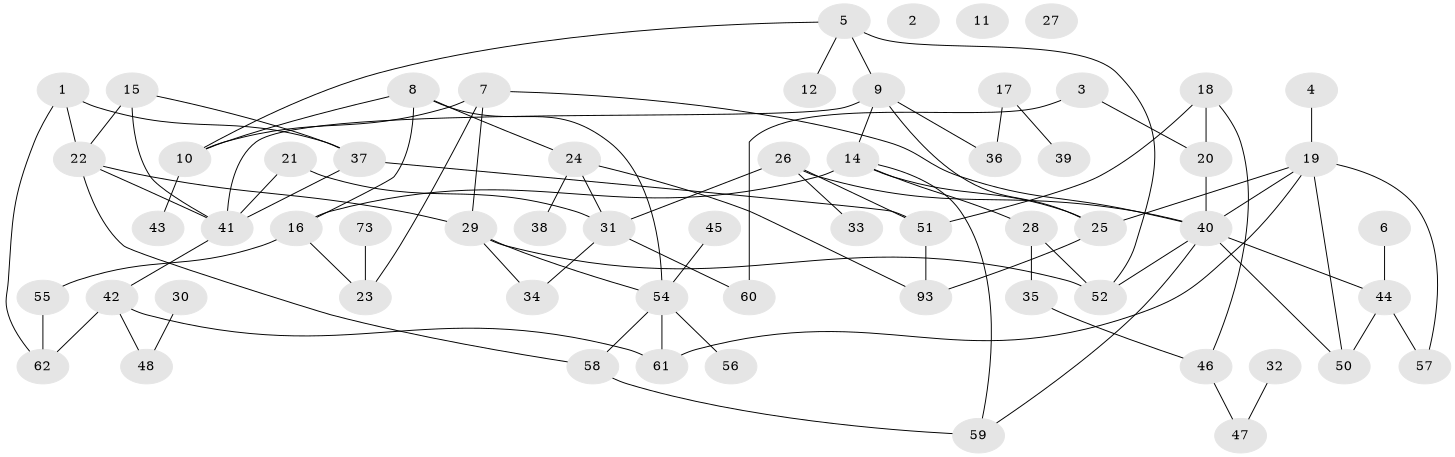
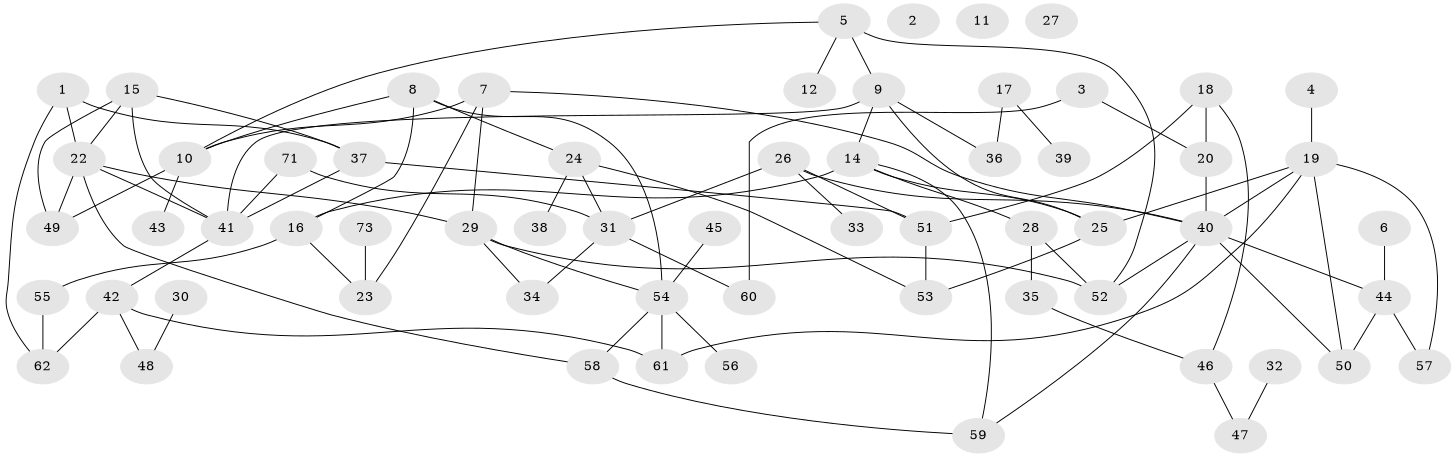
(291, 159) -> (291, 159)
none -> (53, 228)
(926, 298) -> (926, 298)
